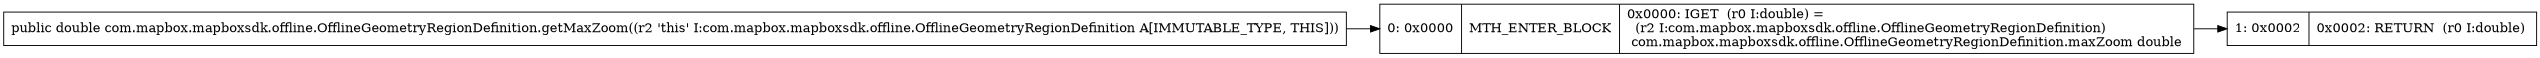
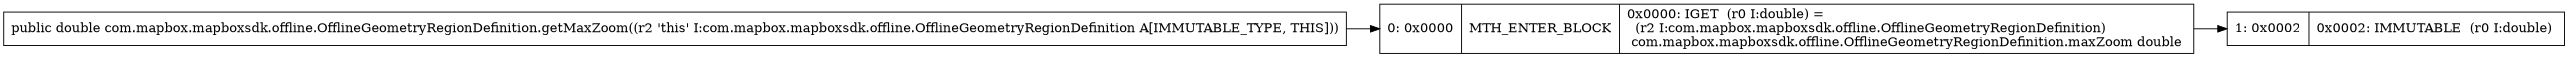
(2423, 28) -> (2437, 28)
